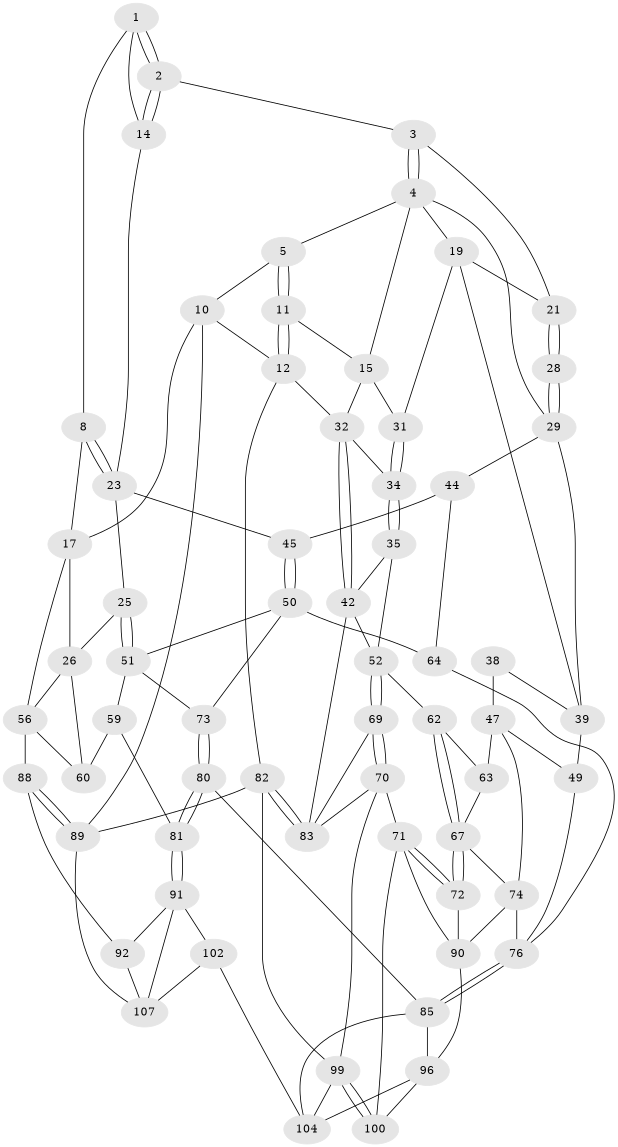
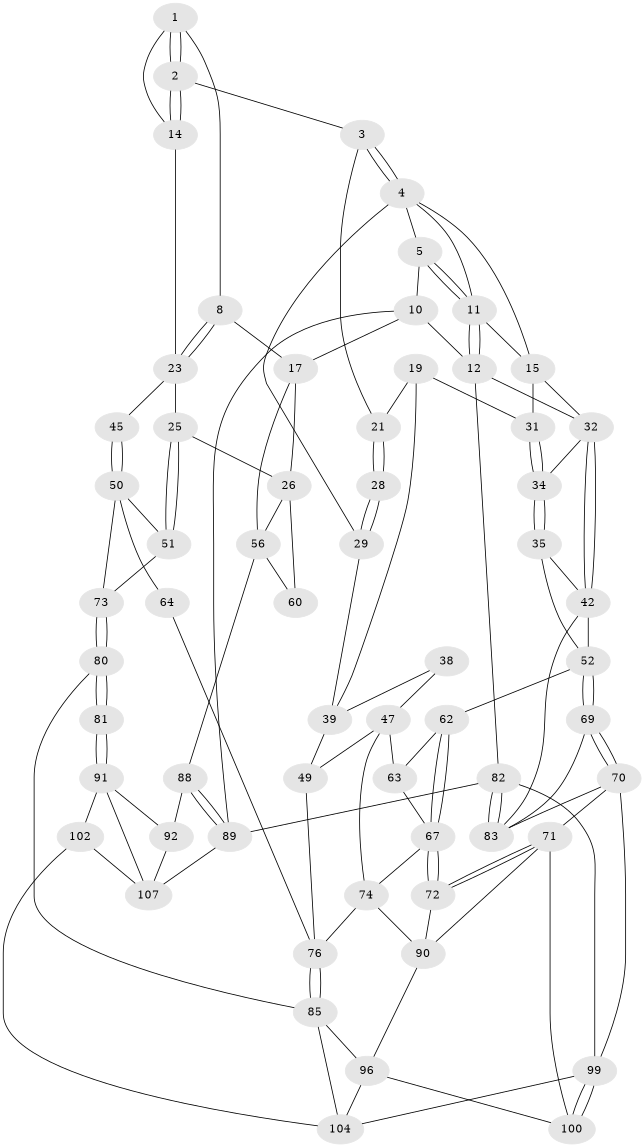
(435, 223) -> (454, 244)
(453, 486) -> none
(115, 720) -> none
